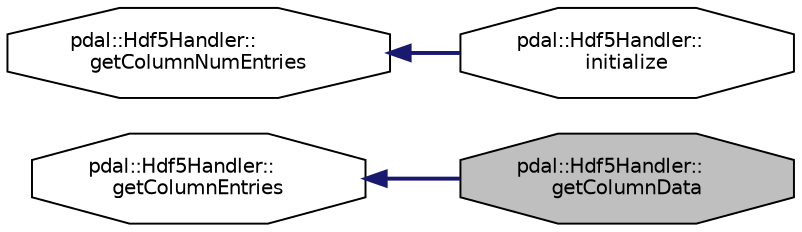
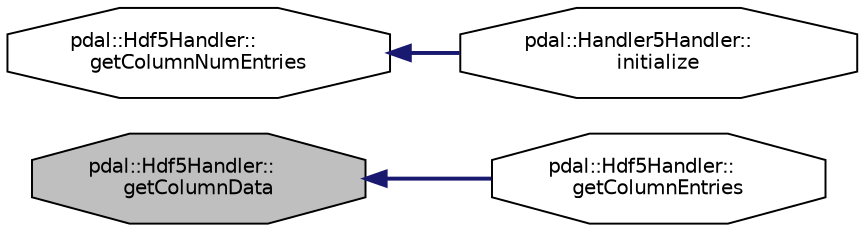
(627, 53) -> (659, 53)
(423, 179) -> (439, 179)
